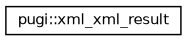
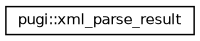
(93, 21) -> (100, 21)
